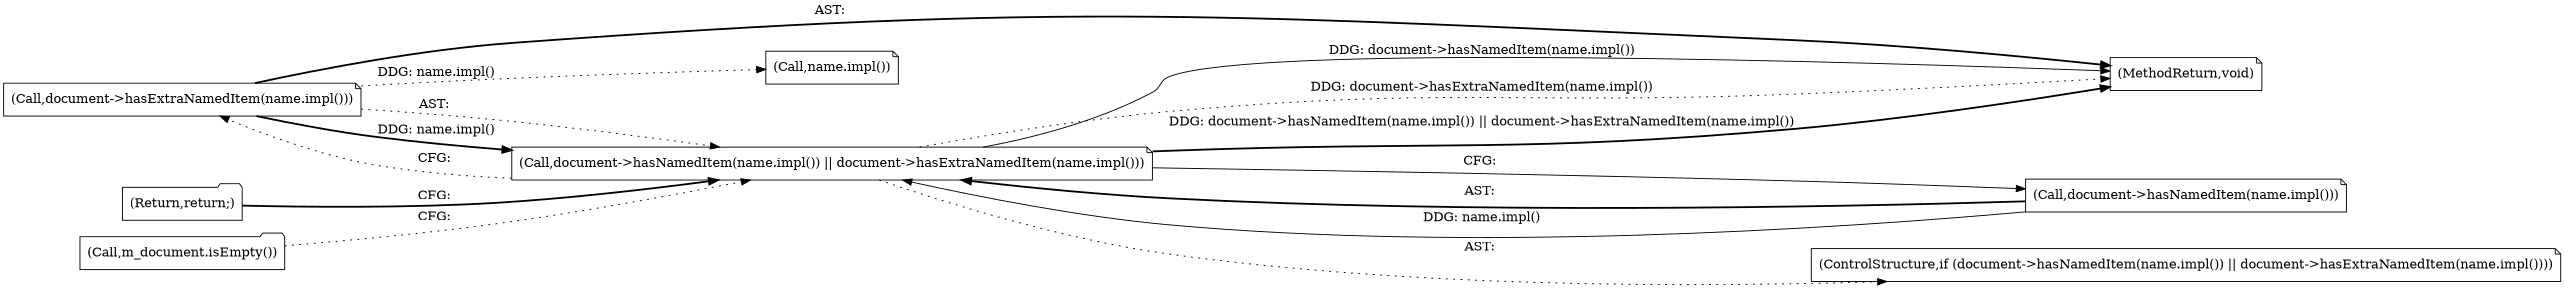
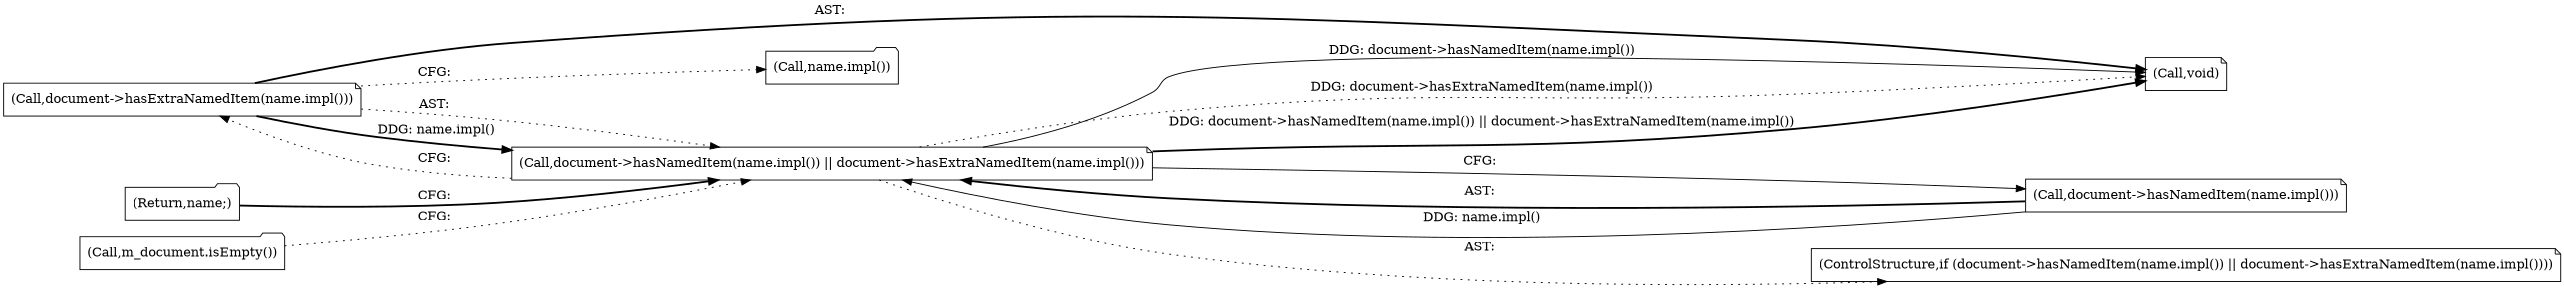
(832, 68) -> (832, 68)
(436, 73) -> (436, 73)
(2186, 74) -> (2186, 74)
(182, 204) -> (182, 204)
